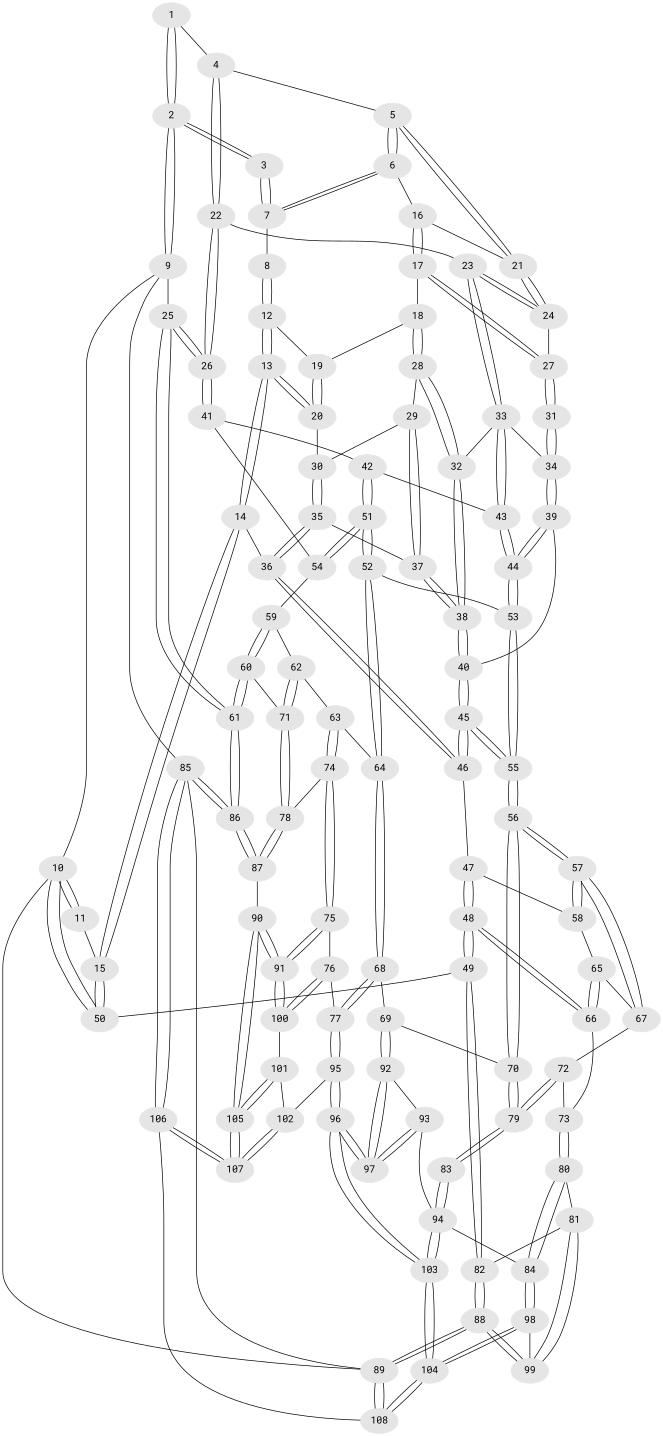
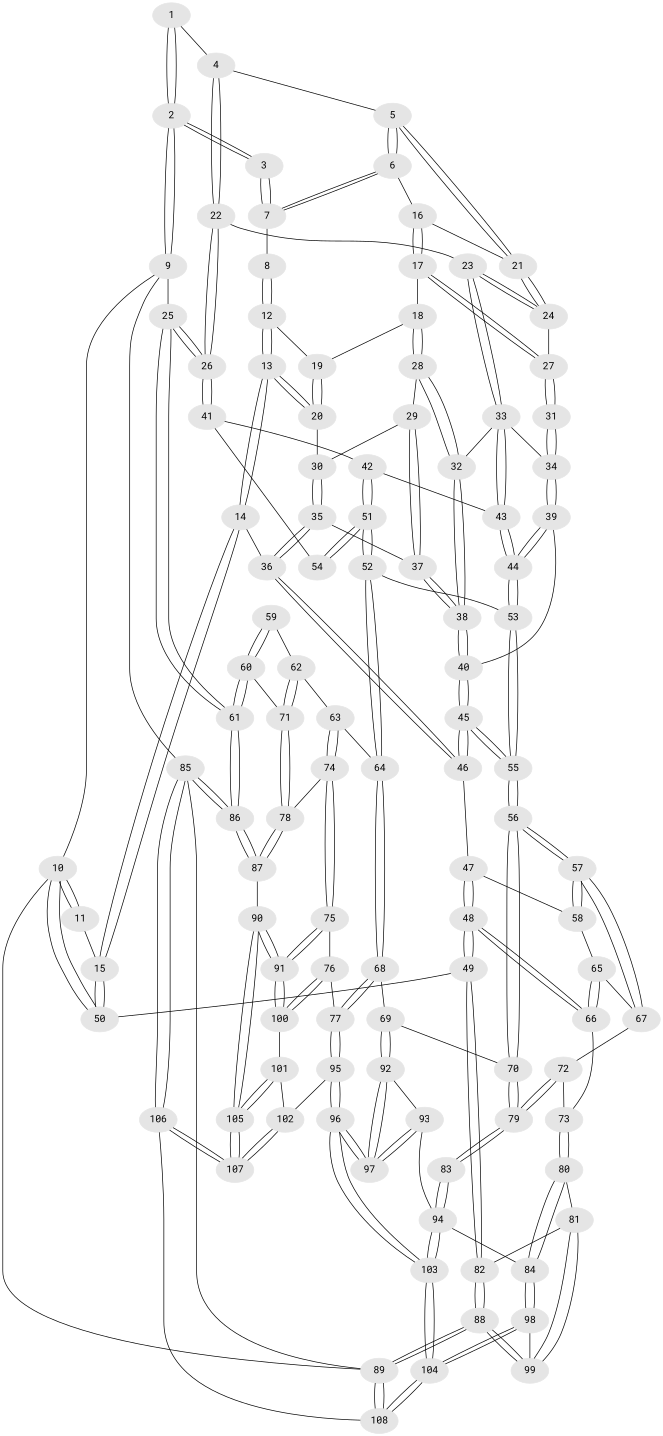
(298, 589) -> none
